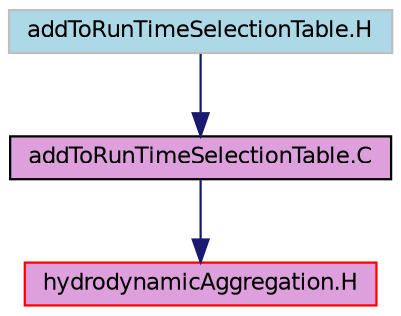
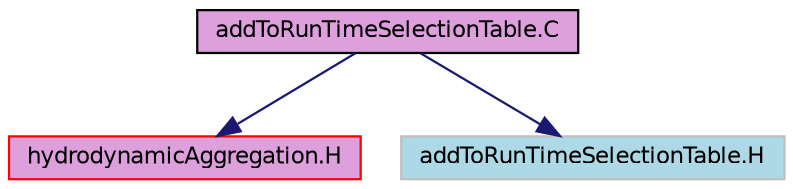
(201, 83) -> (481, 89)
